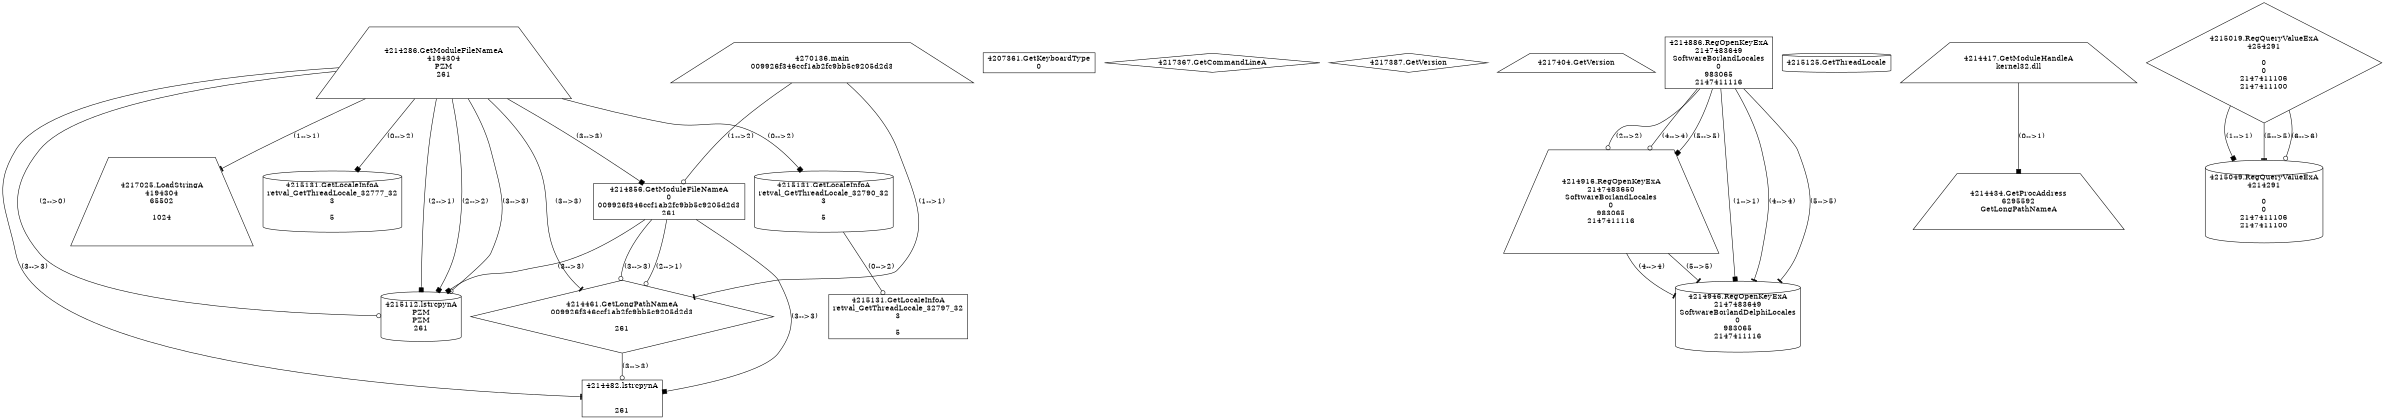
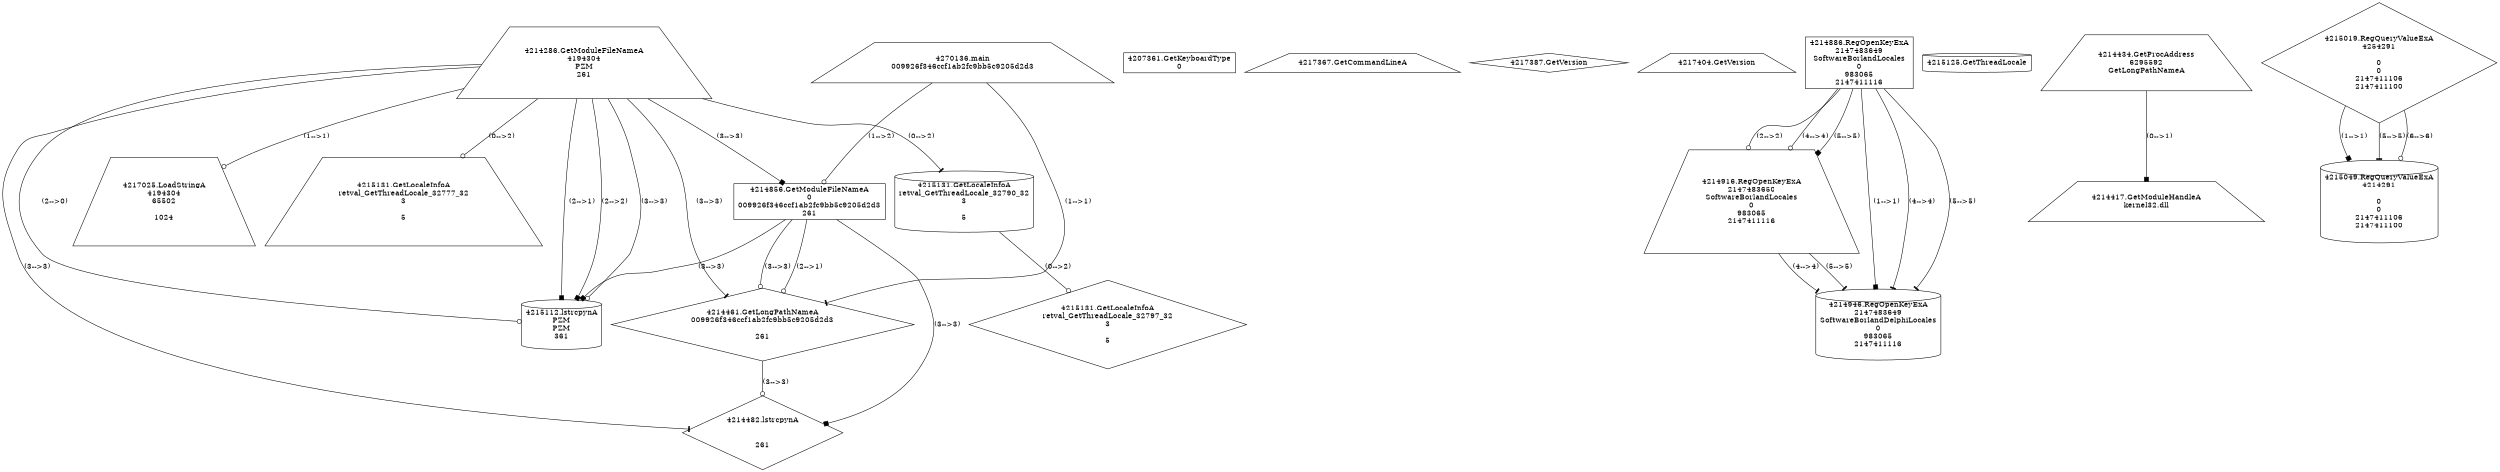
(1212, 63) -> (1353, 63)
(685, 125) -> (827, 125)
(2019, 126) -> (2146, 133)
(294, 132) -> (343, 121)
(387, 133) -> (501, 127)
(332, 202) -> (404, 202)
(421, 317) -> (562, 325)
(898, 317) -> (1108, 325)
(622, 398) -> (763, 433)
